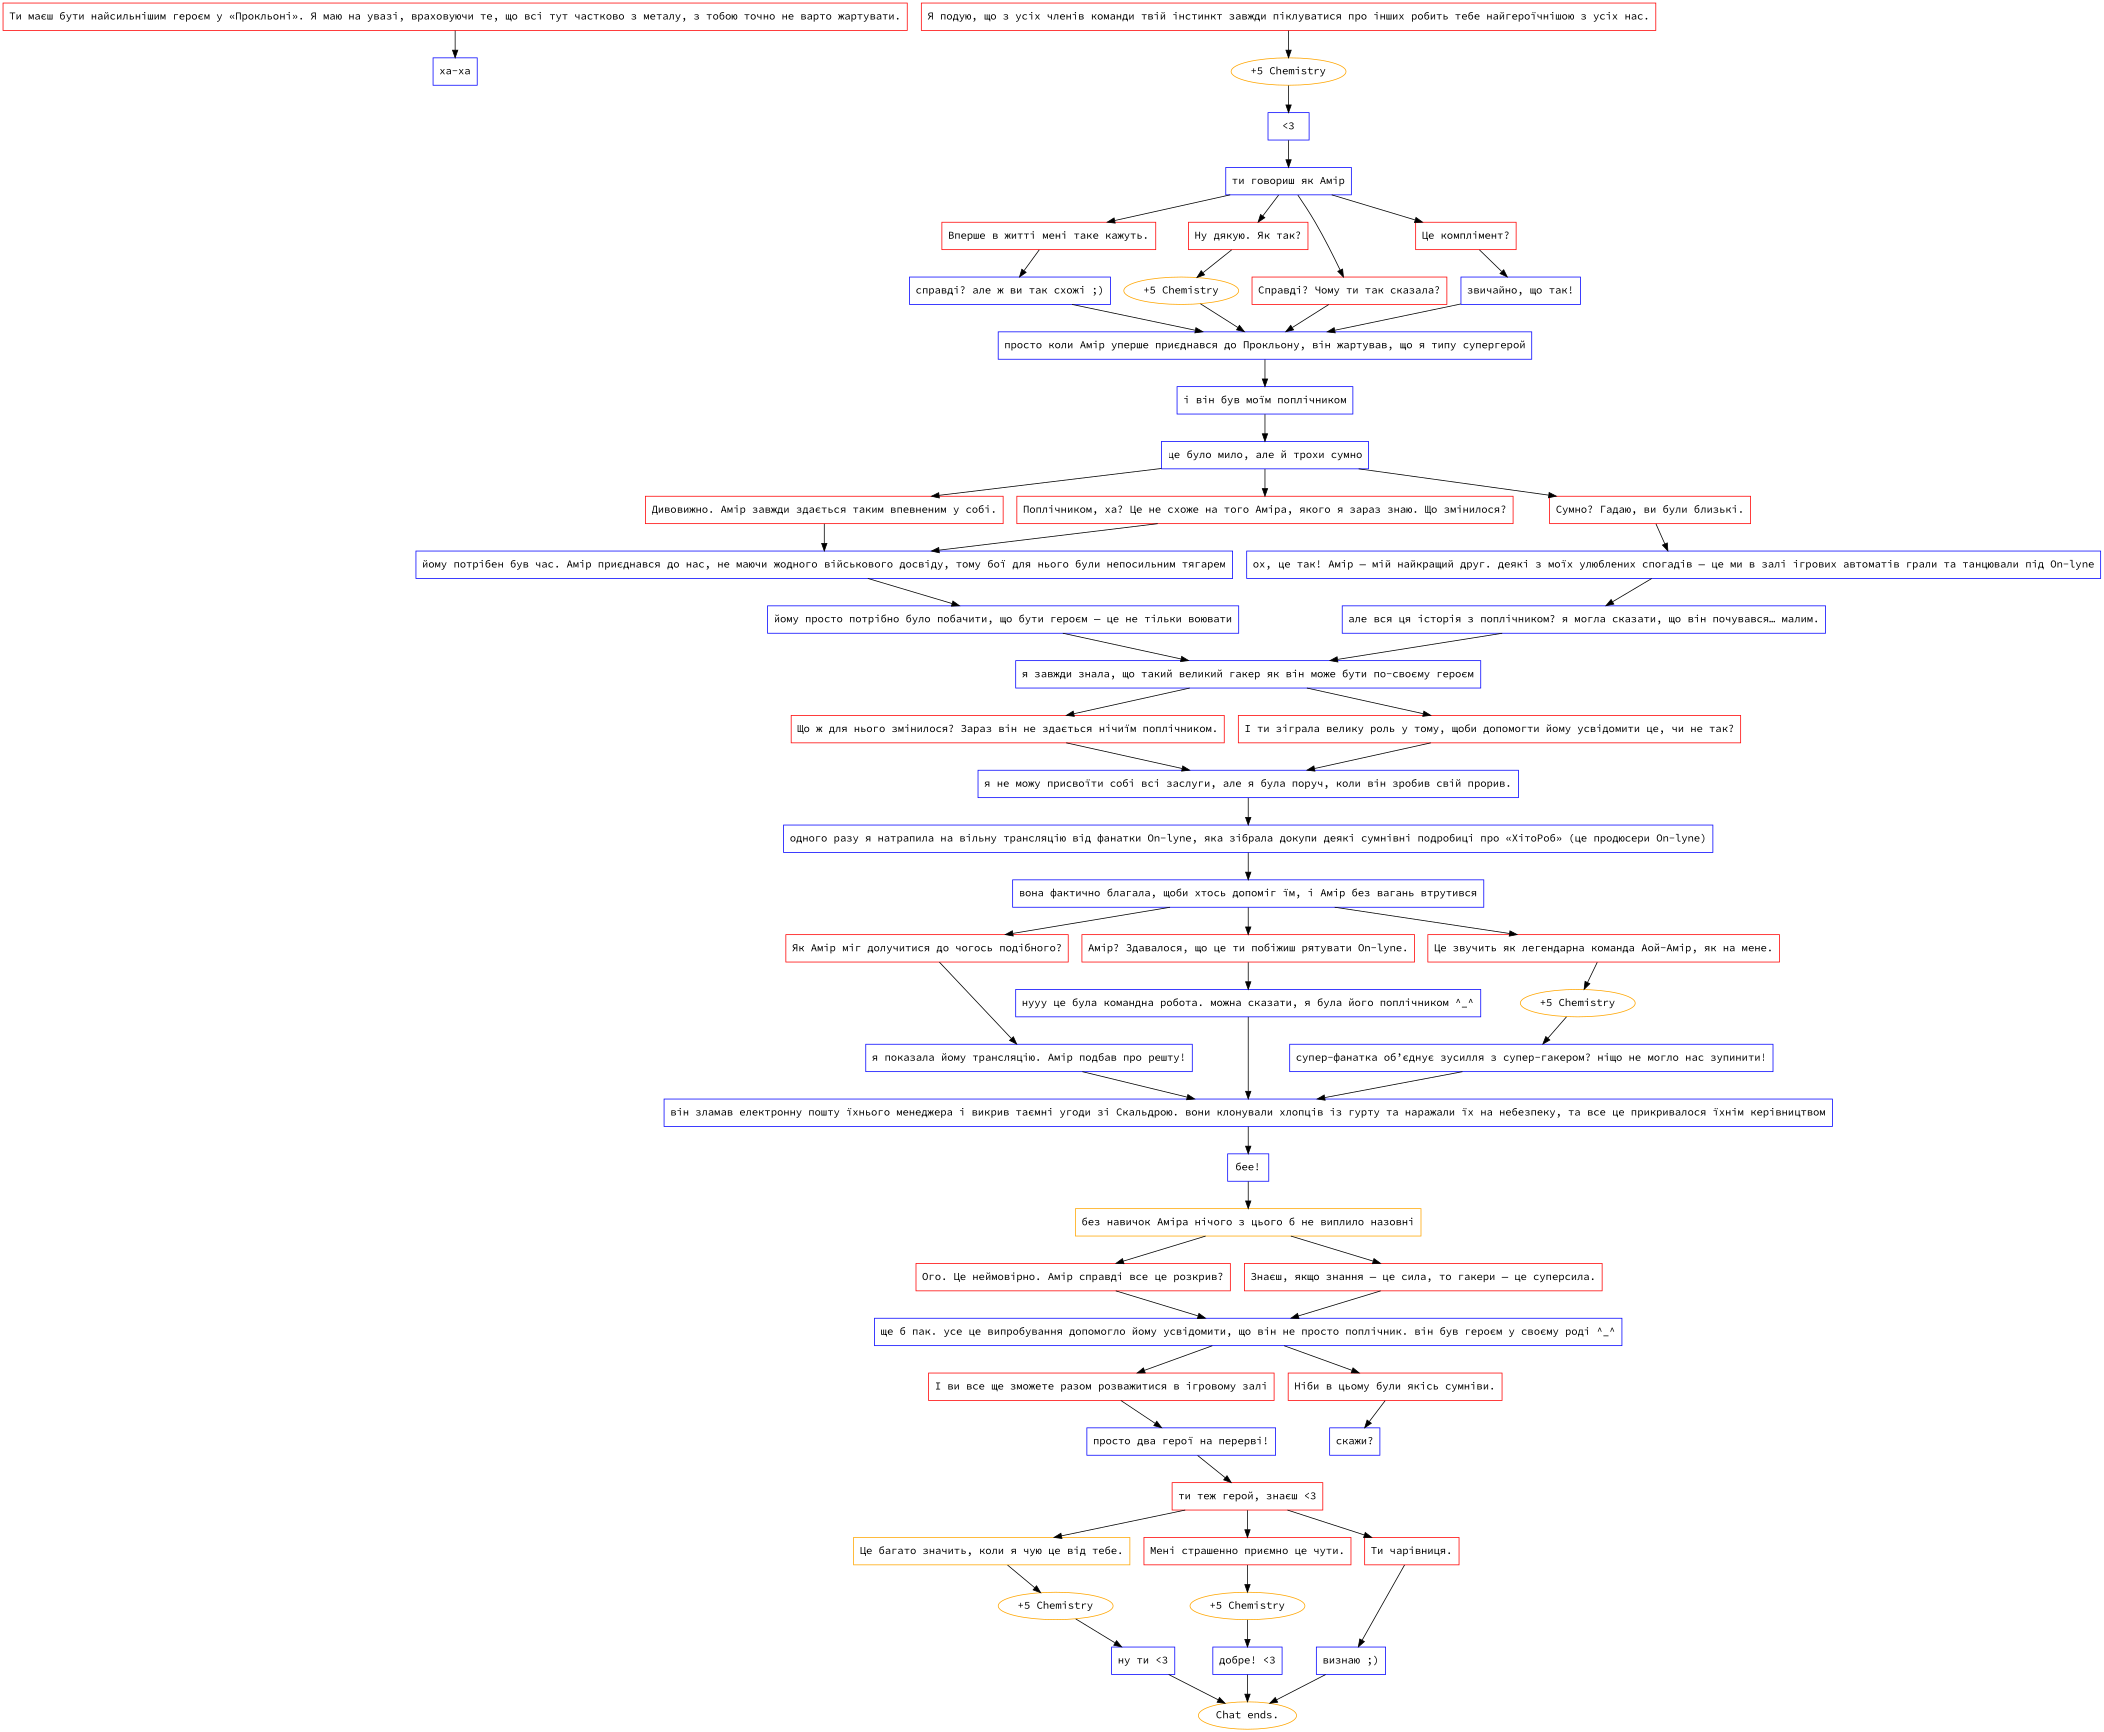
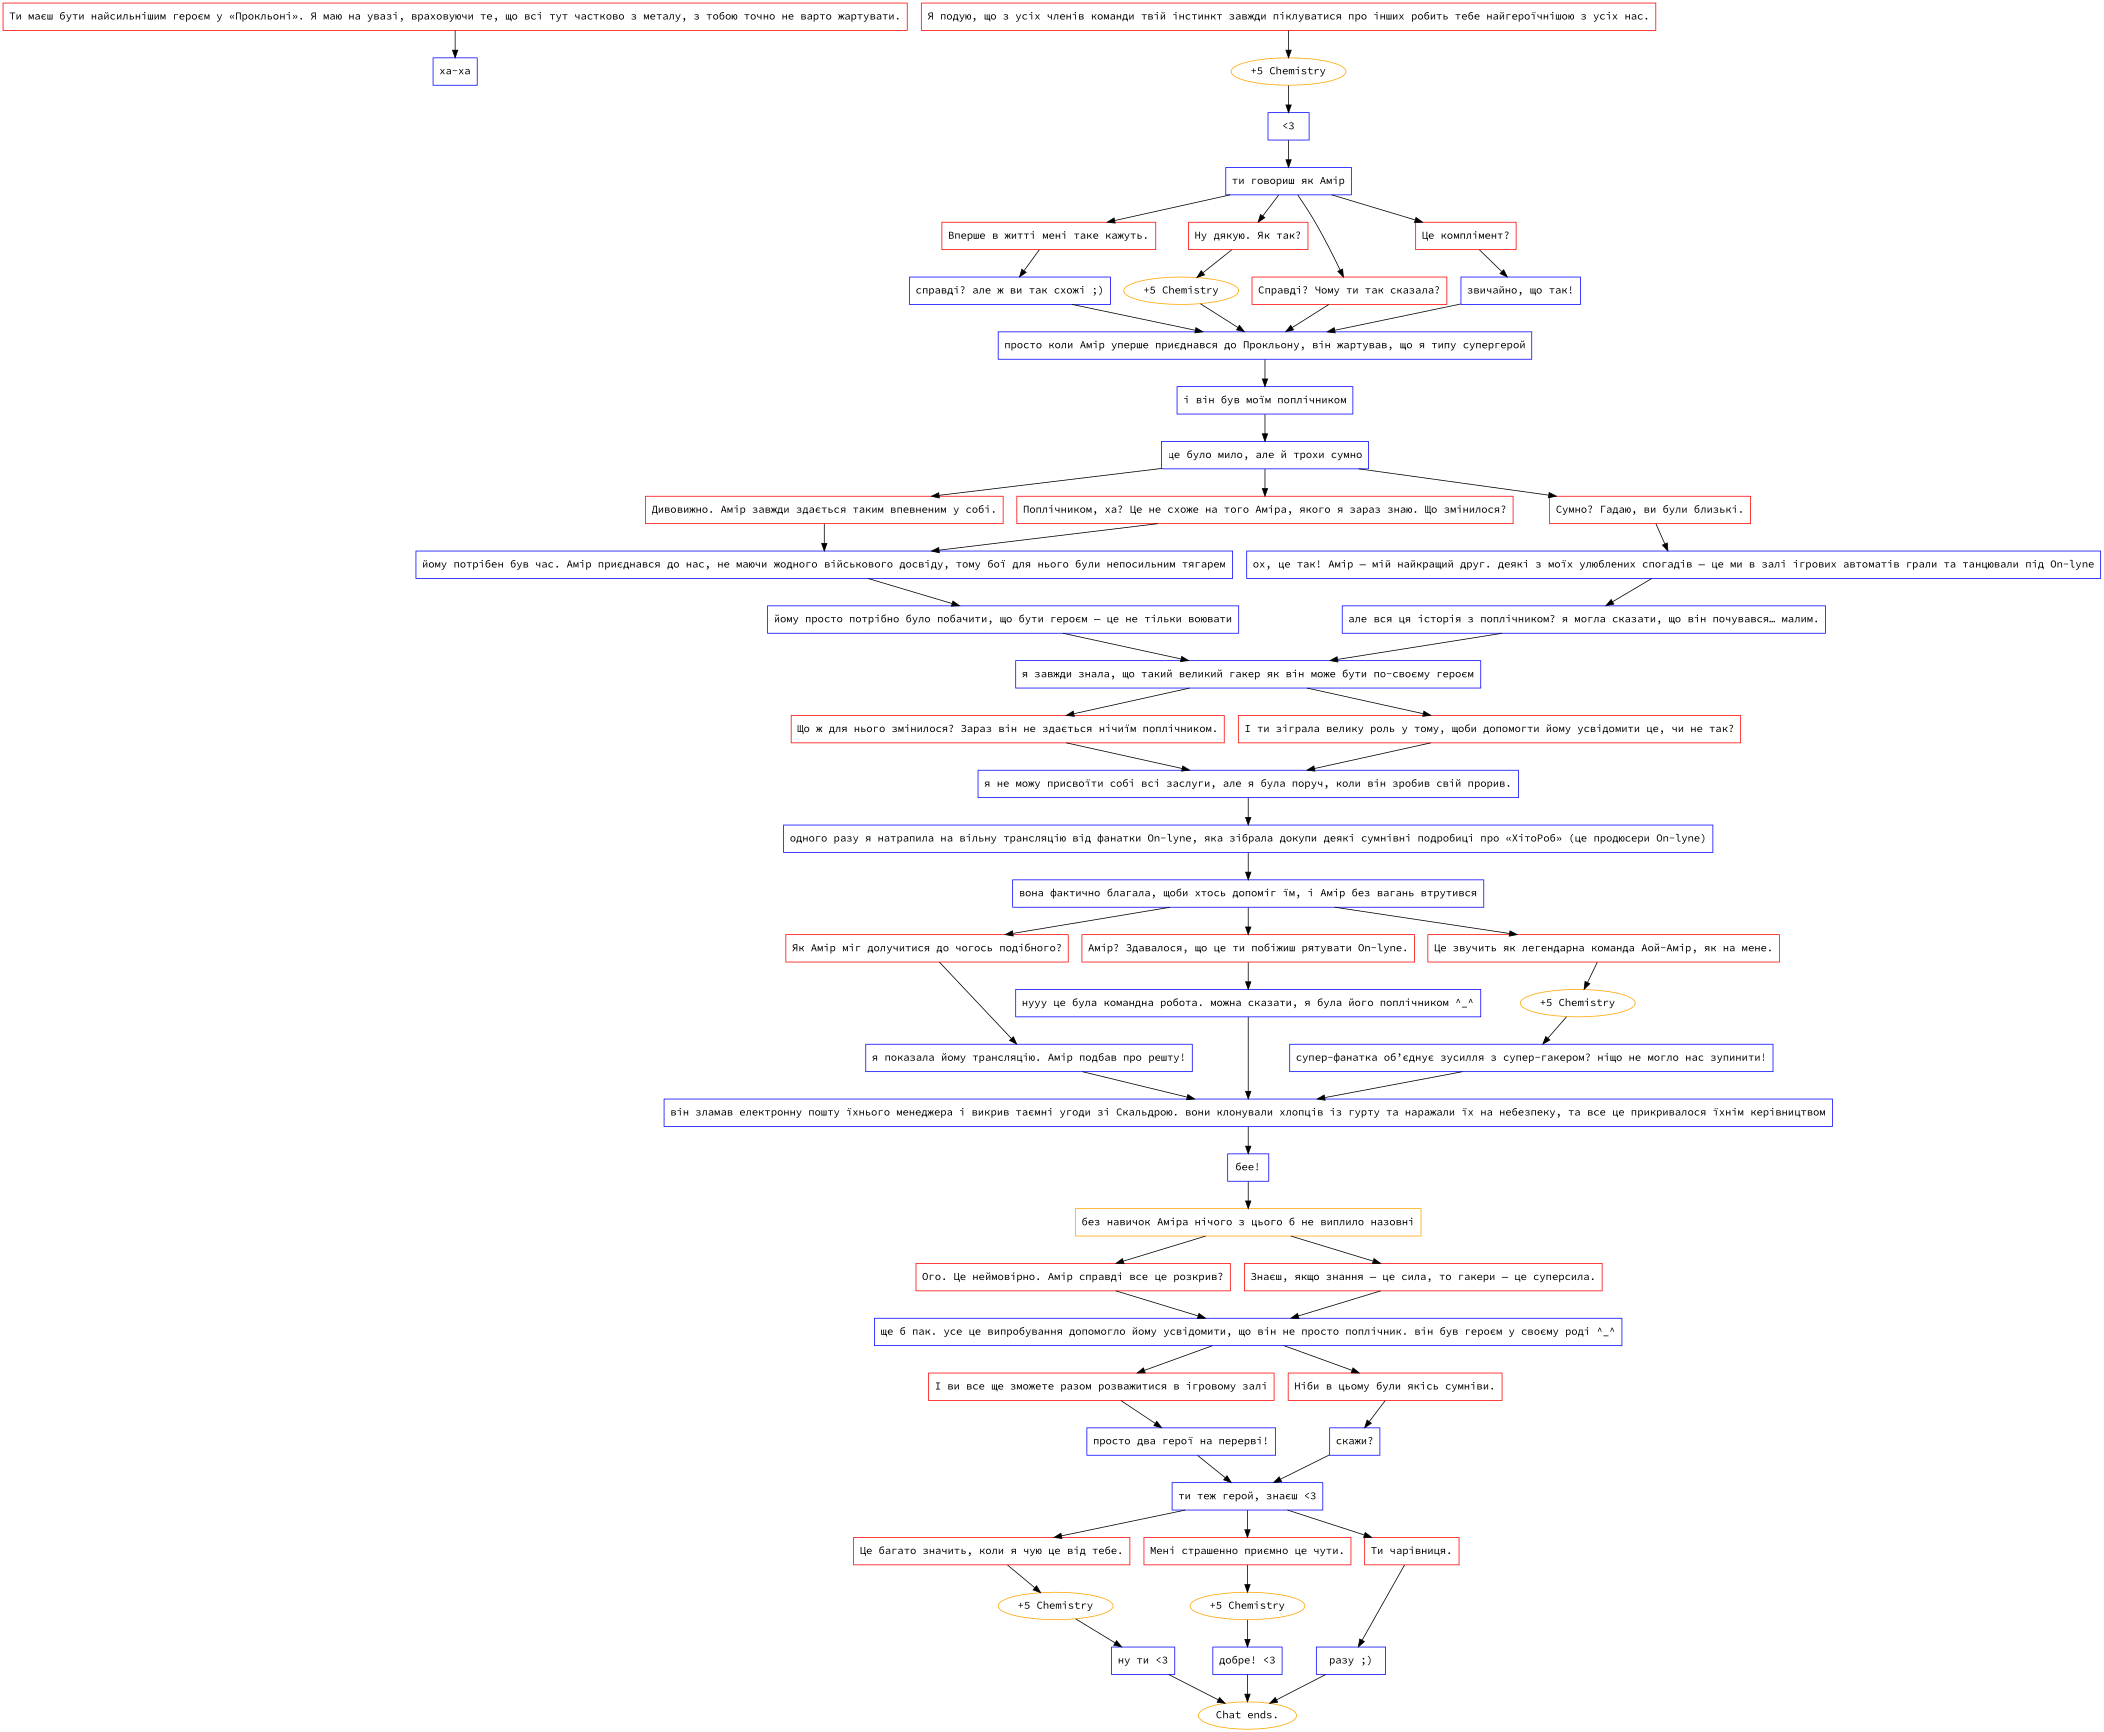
none -> (1305, 1467)
(1247, 1496) -> (1247, 1496)
(992, 1551) -> (992, 1551)
(1351, 1661) -> (1351, 1661)
